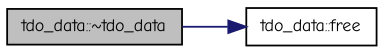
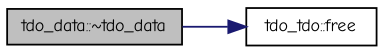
(311, 27) -> (311, 27)
